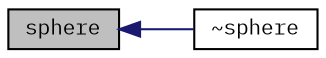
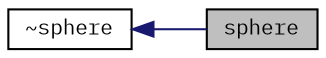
(167, 29) -> (180, 29)
